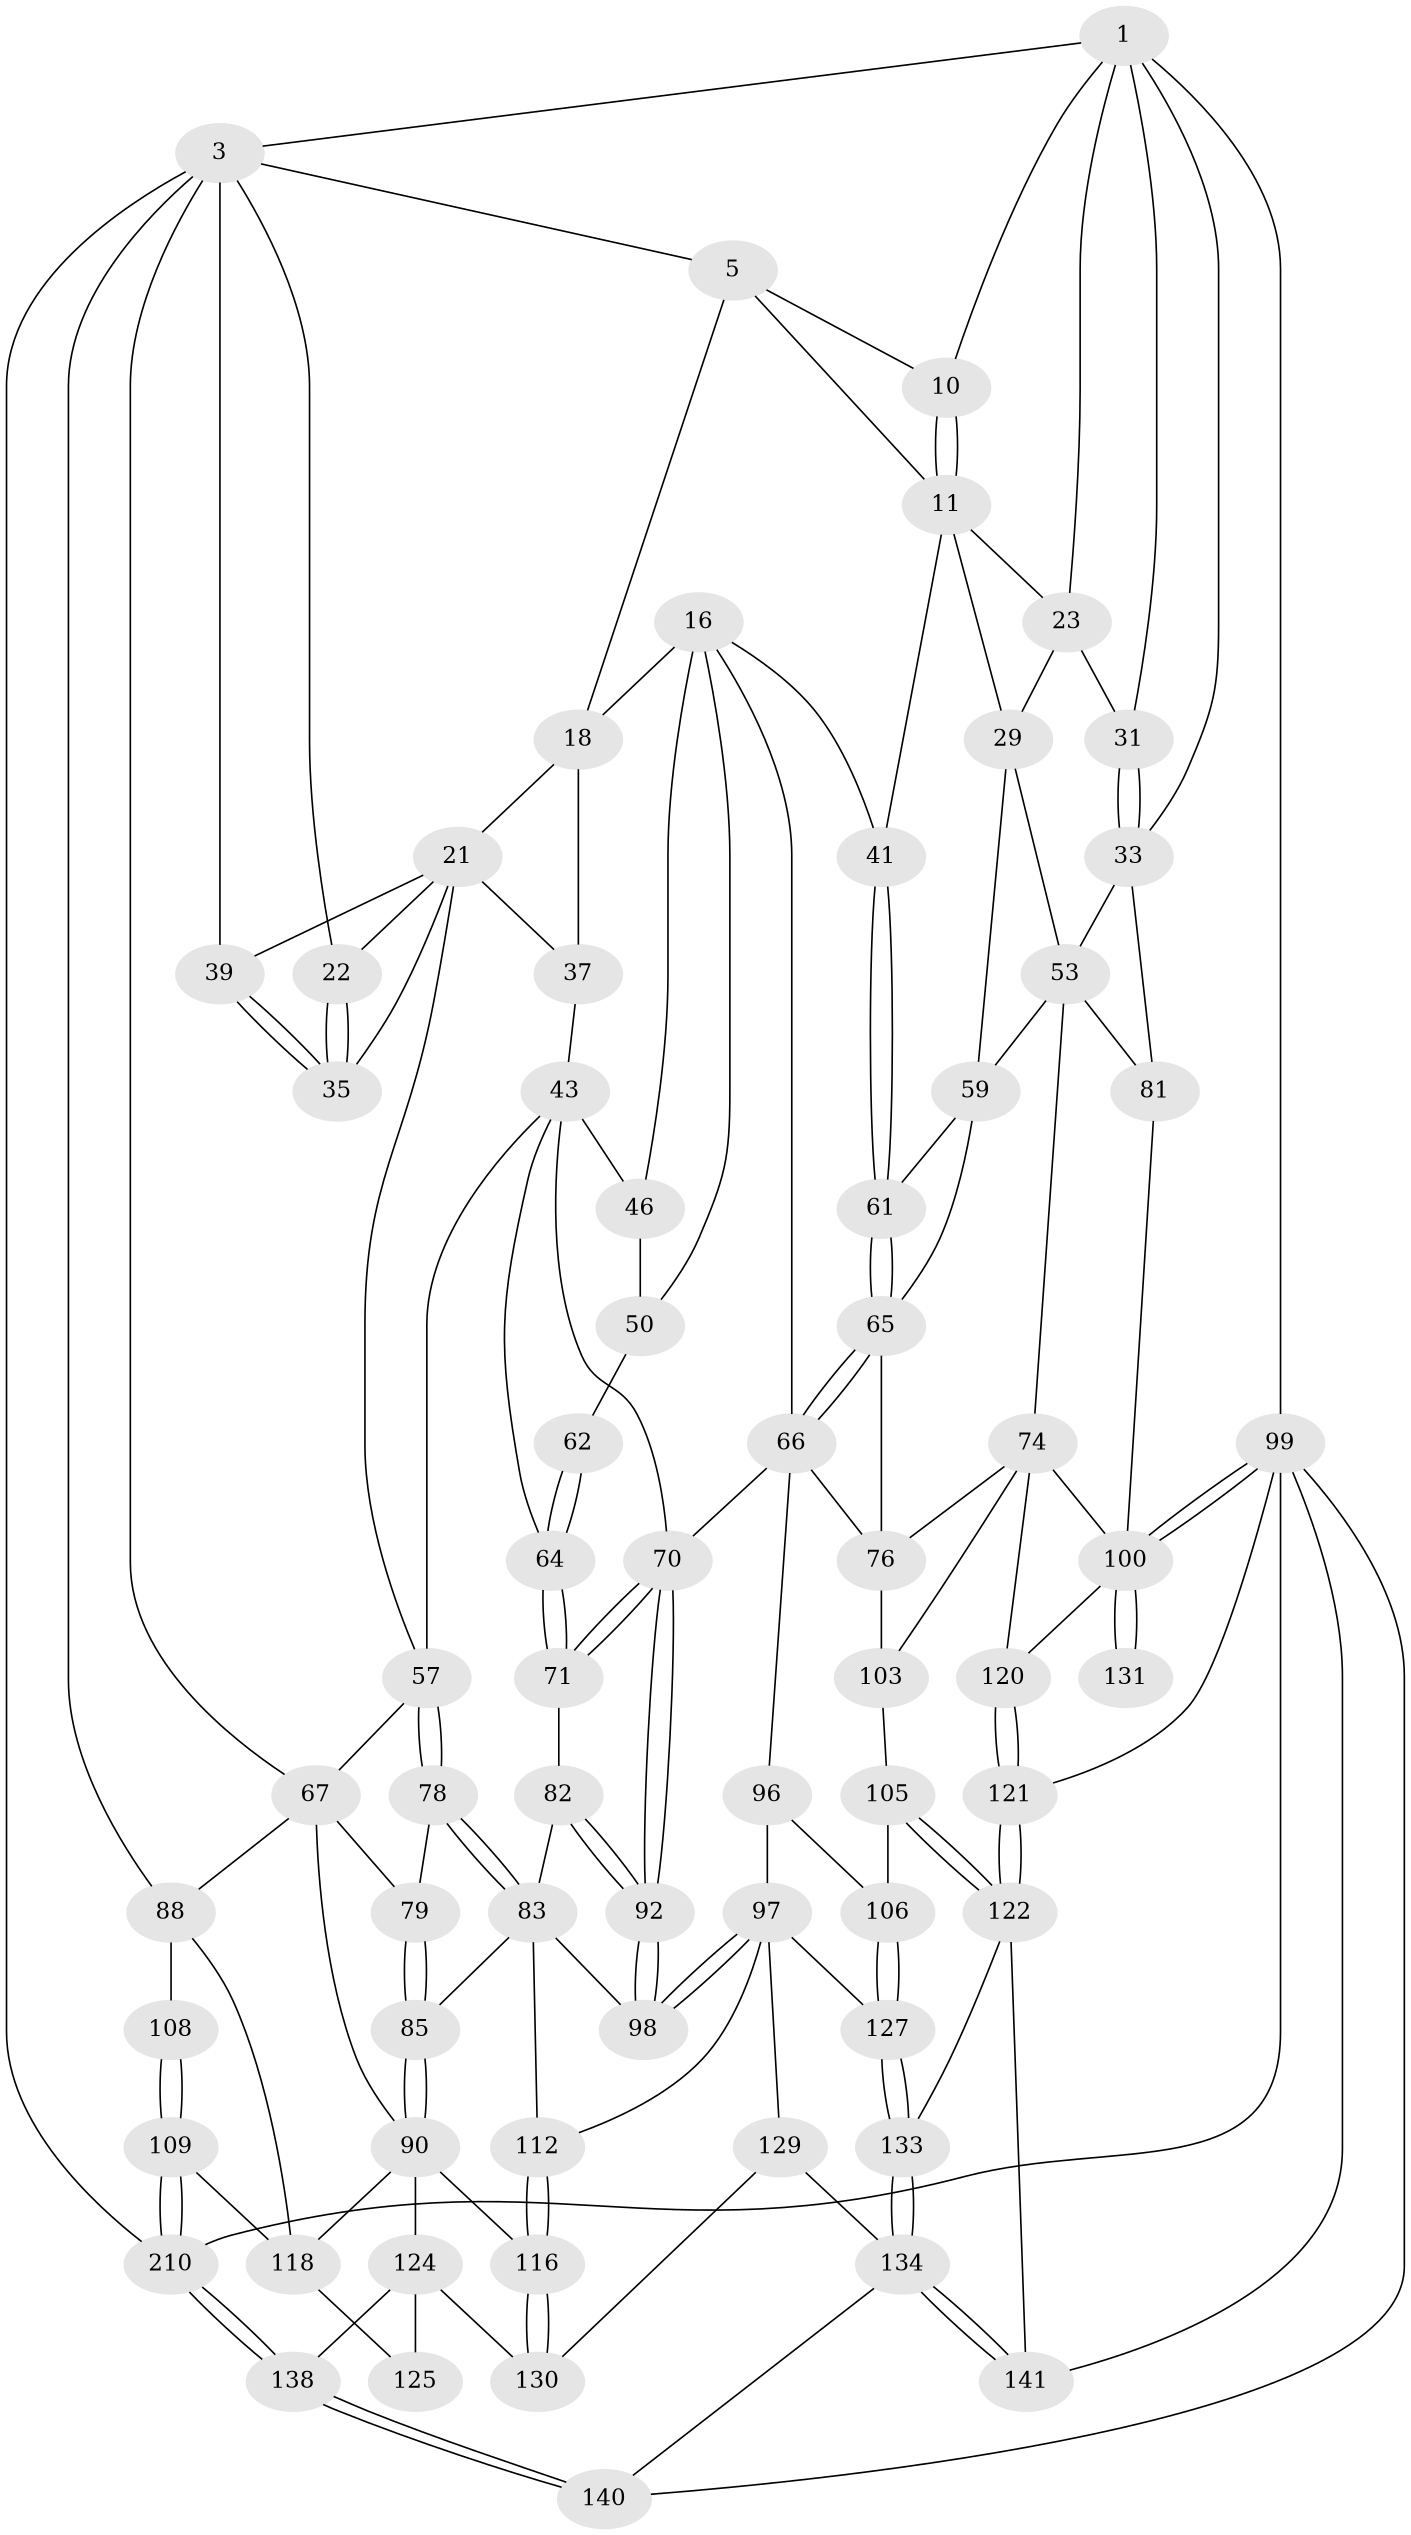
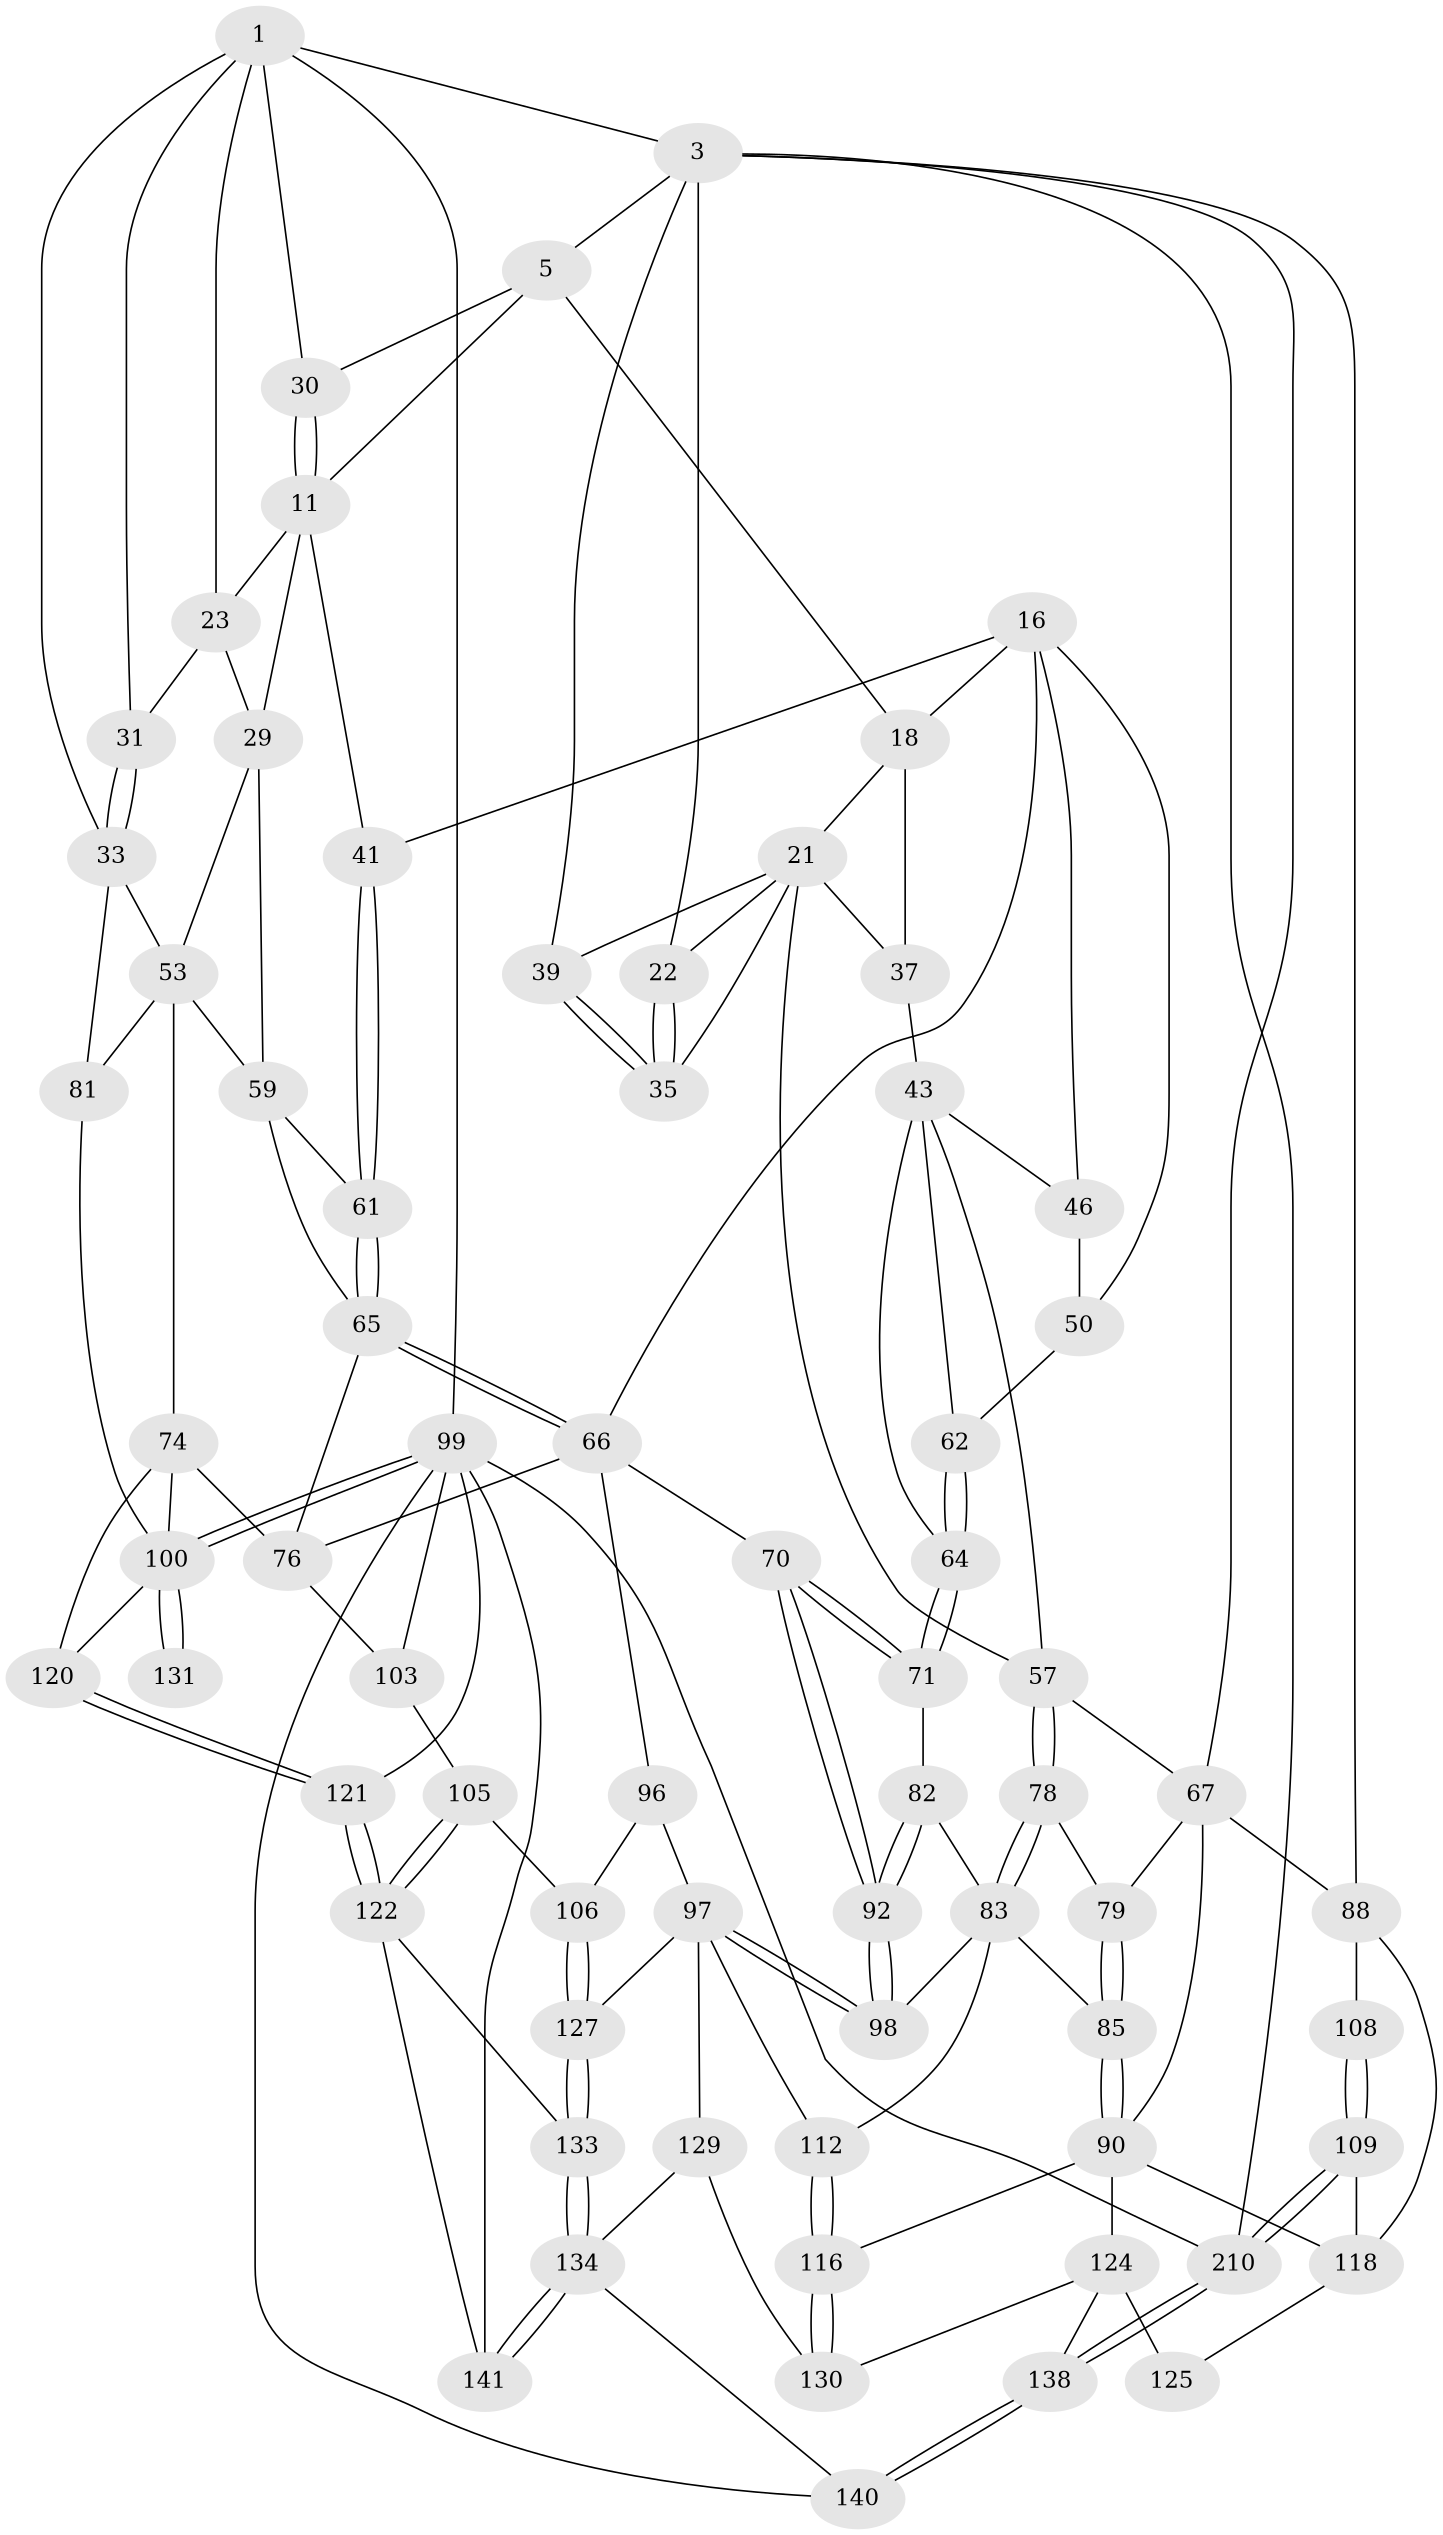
(947, 388) -> (306, 388)
(576, 1340) -> (938, 1267)
(959, 1561) -> (425, 1561)
